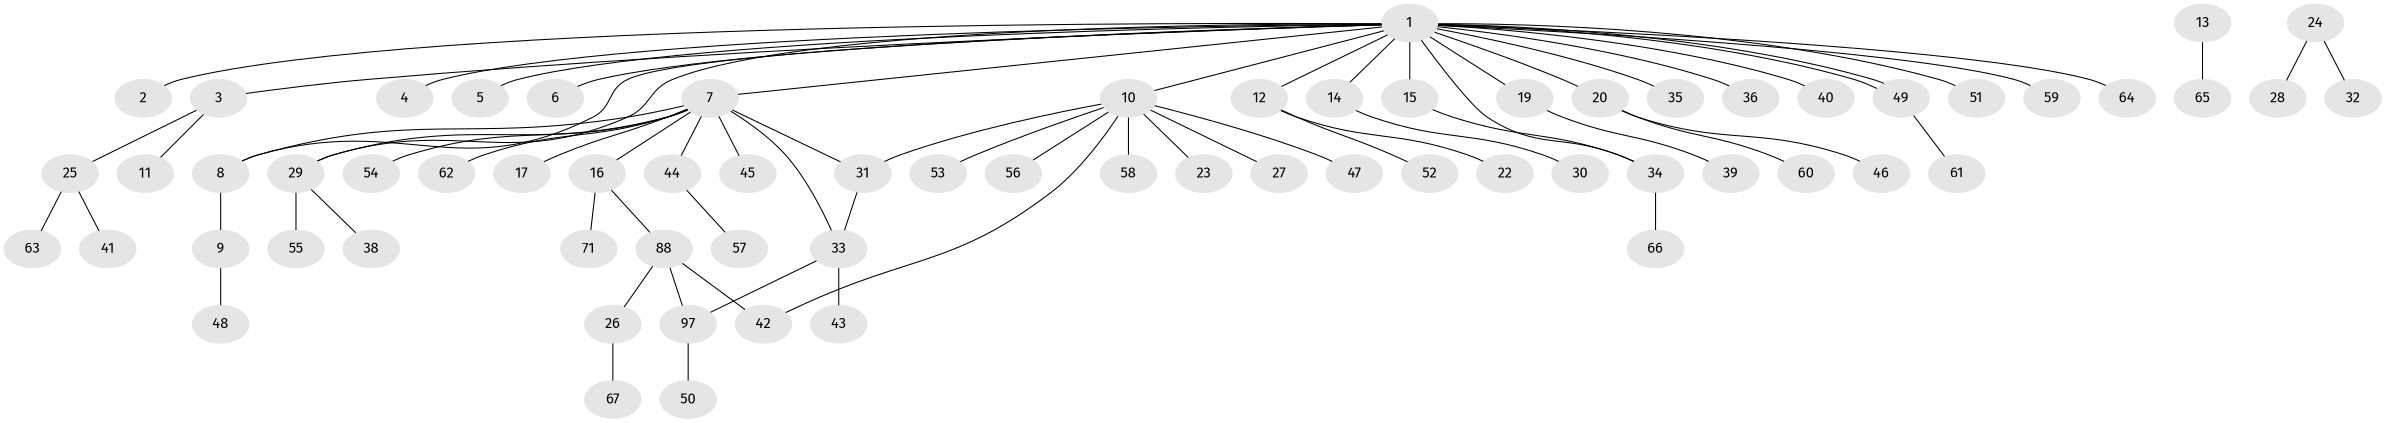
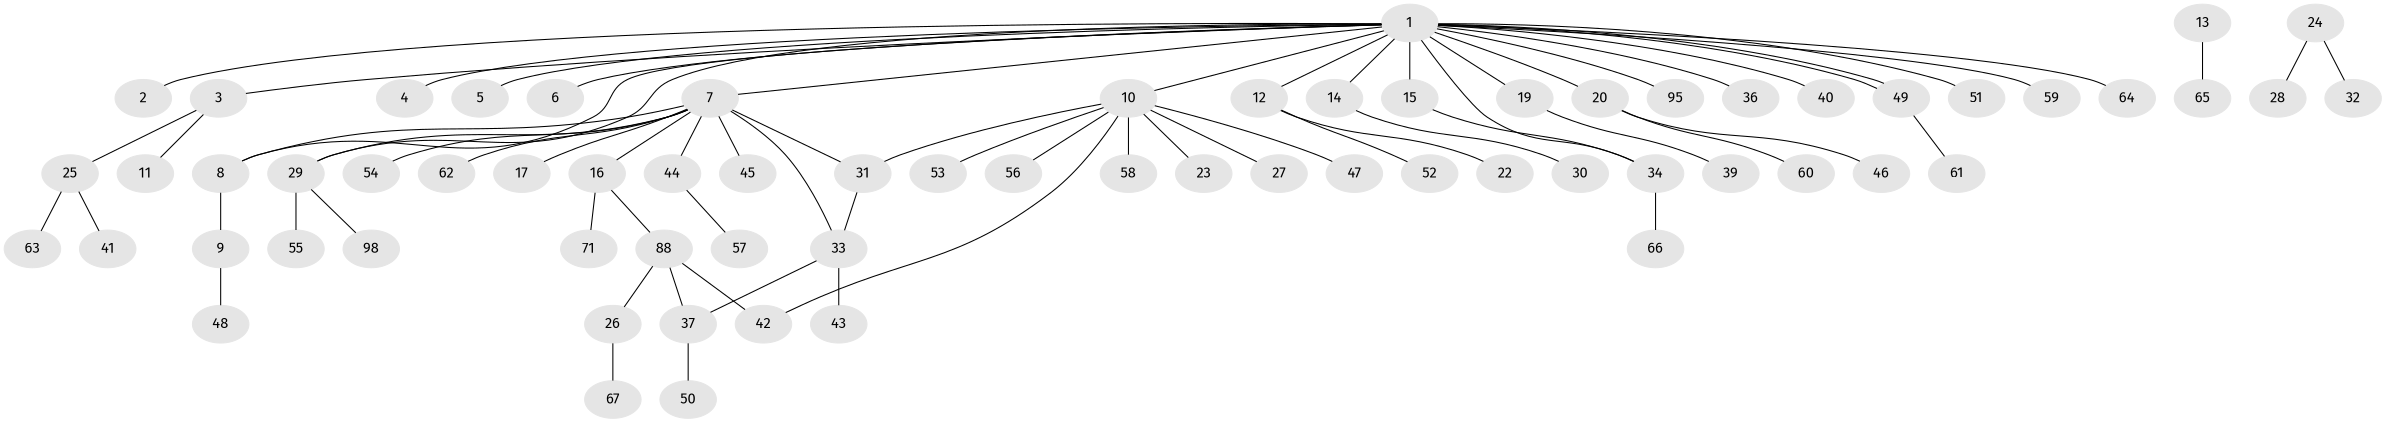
(1675, 98) -> (1675, 98)
(371, 249) -> (371, 249)
(688, 324) -> (688, 324)
